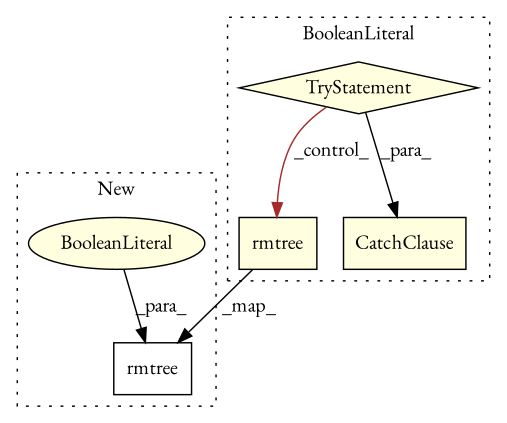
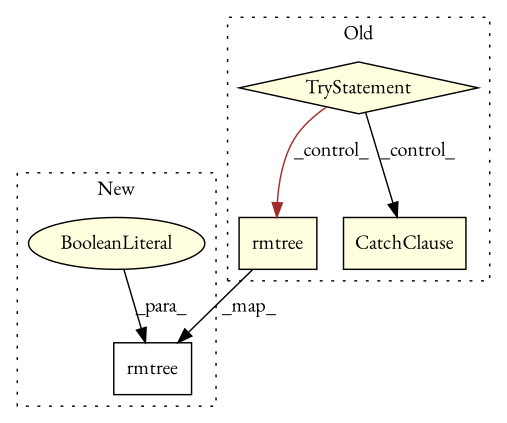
(359, 34) -> (359, 34)
(406, 151) -> (418, 151)
